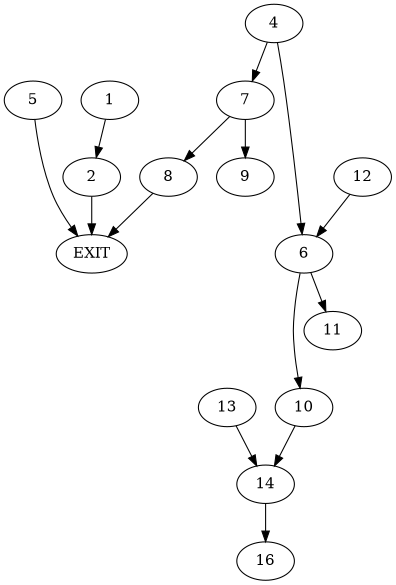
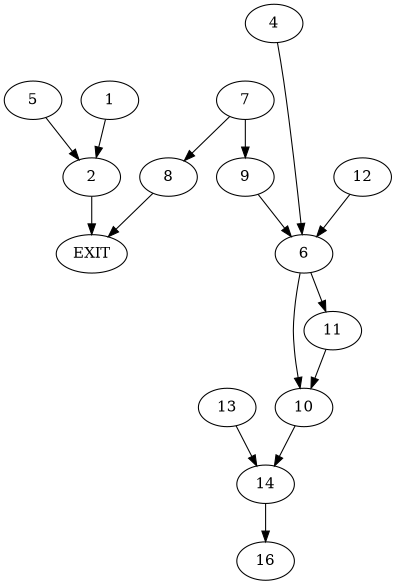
(262, 57) -> none
(46, 176) -> (59, 134)
none -> (271, 211)
none -> (320, 364)
